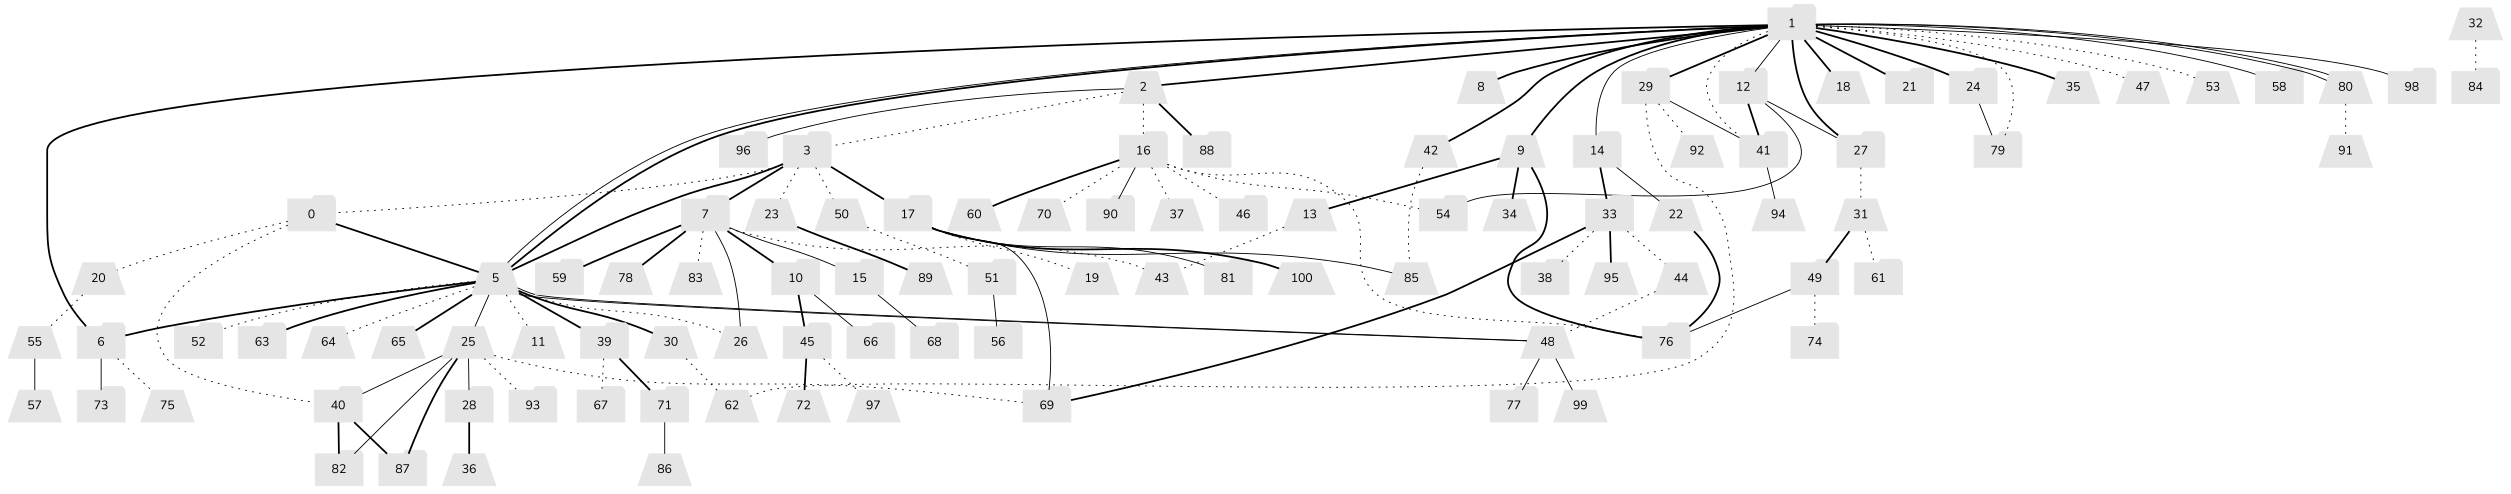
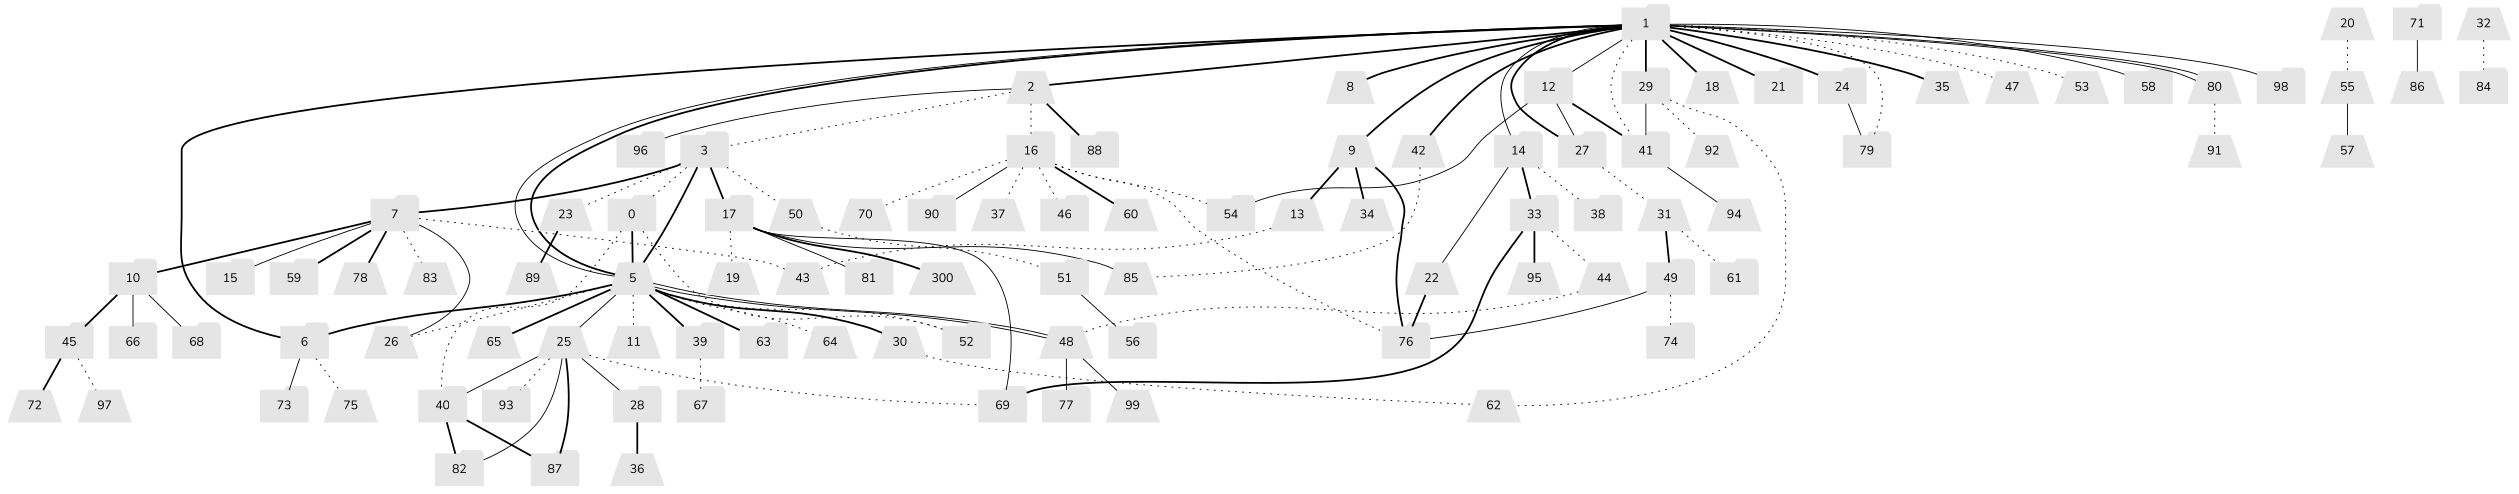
(202, 244) -> (793, 319)
(1577, 247) -> (1558, 183)
(1302, 279) -> (942, 279)
(897, 311) -> (165, 311)
(635, 374) -> none
